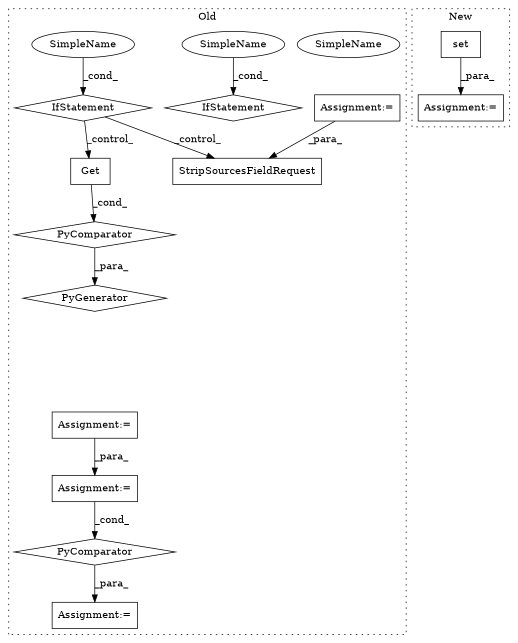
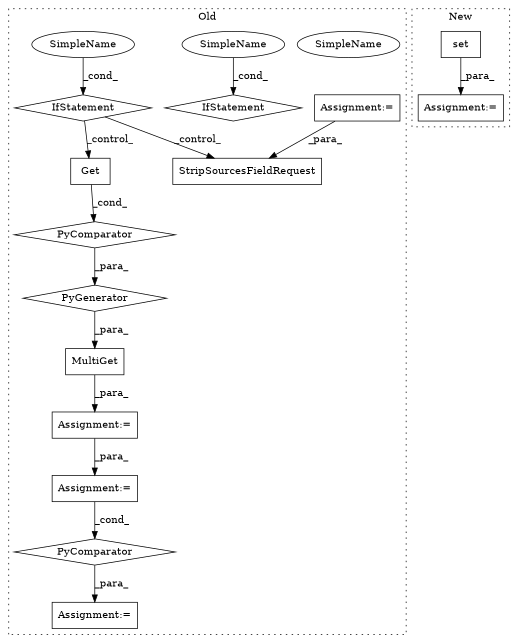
none -> (95, 362)
